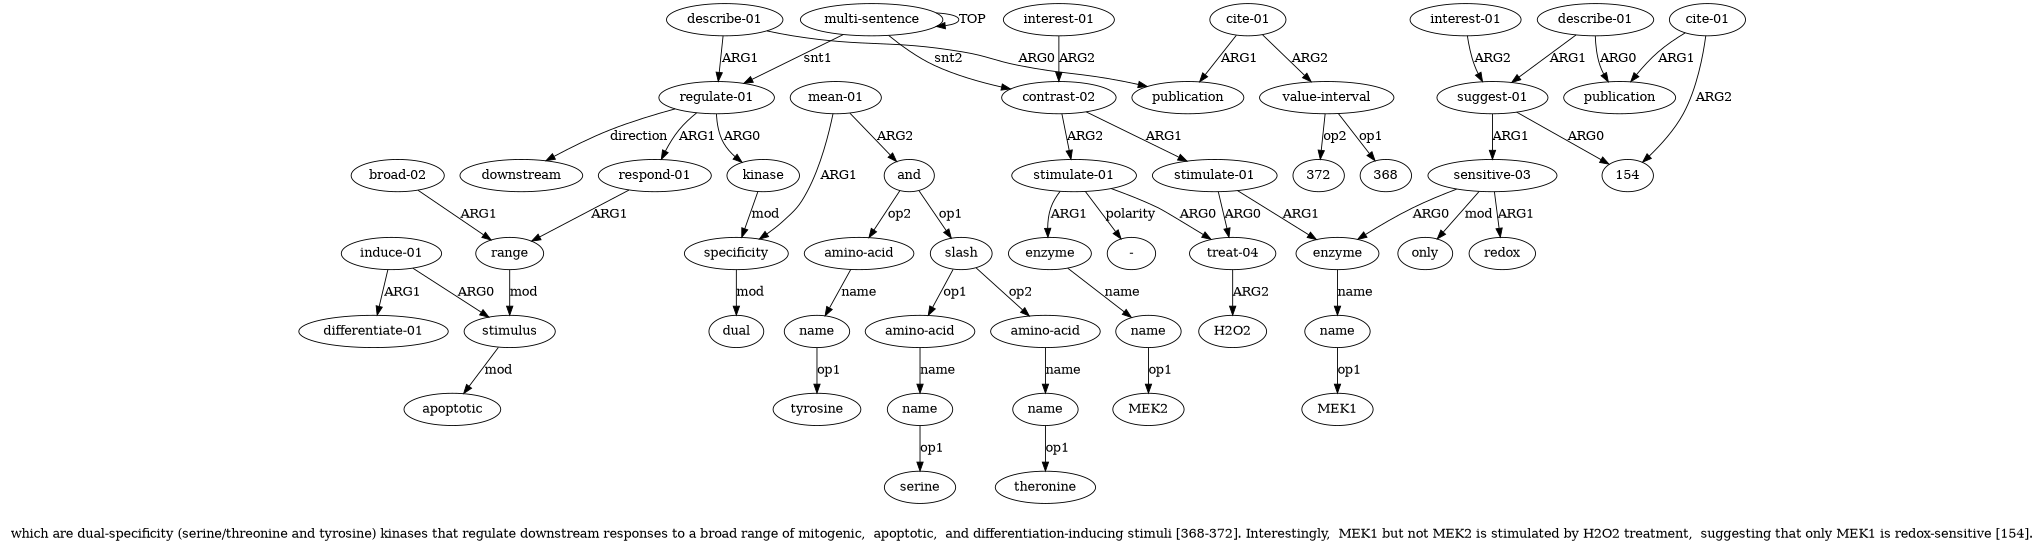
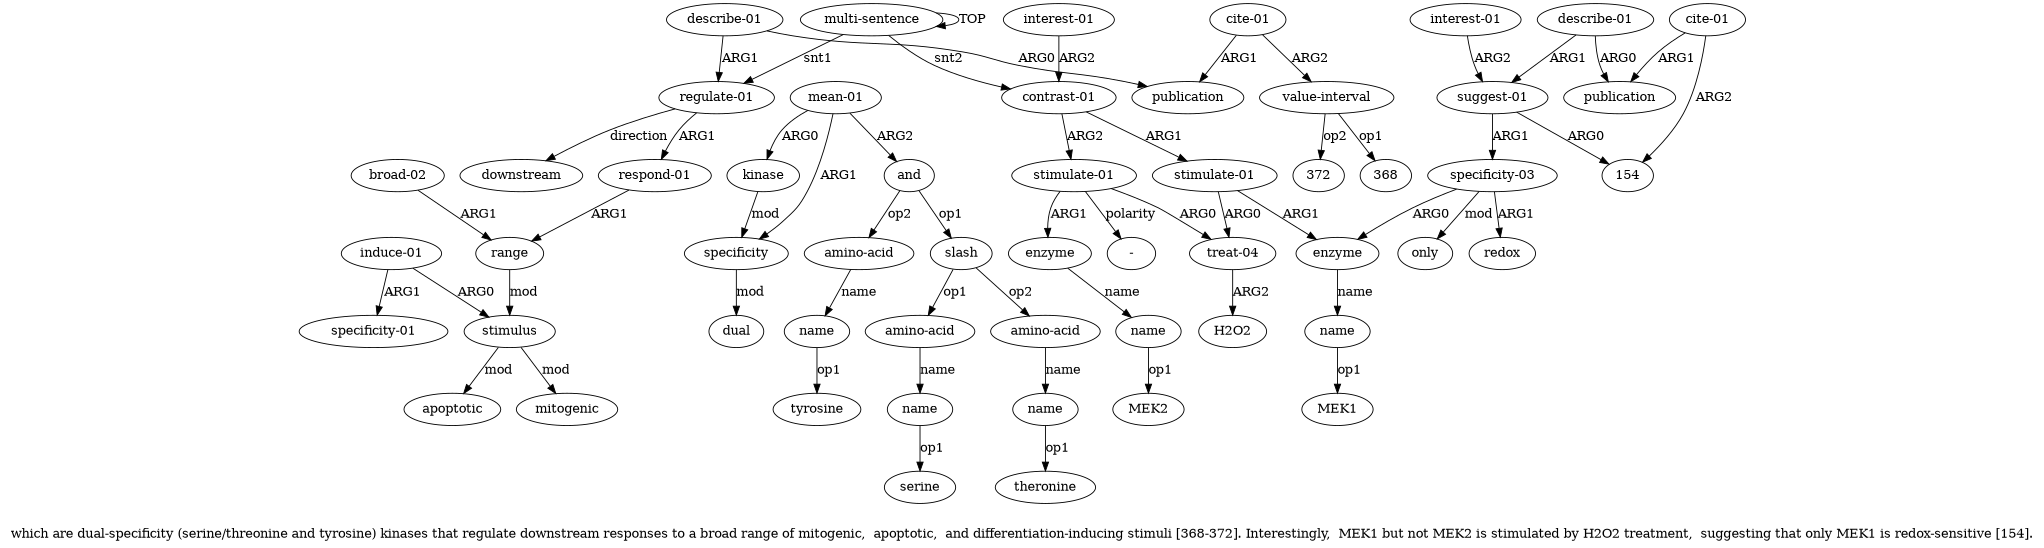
(1059, 98) -> (1059, 98)
(721, 137) -> (785, 127)
(1492, 176) -> (1492, 176)
(374, 331) -> (374, 331)
none -> (567, 409)
